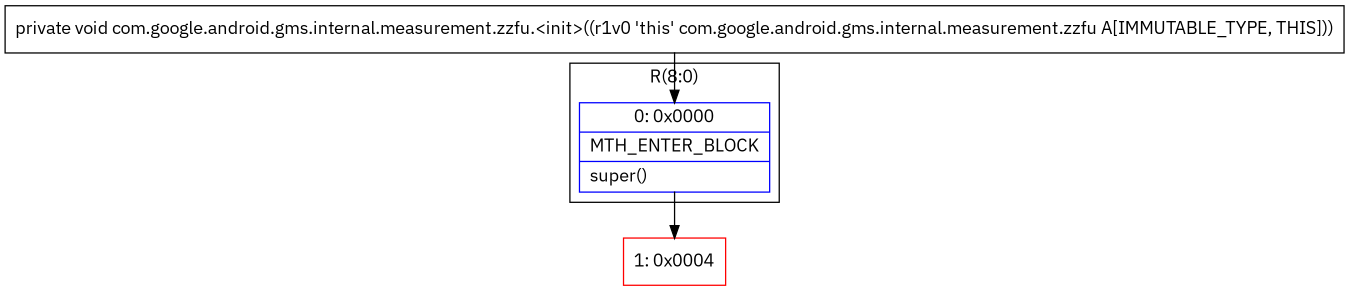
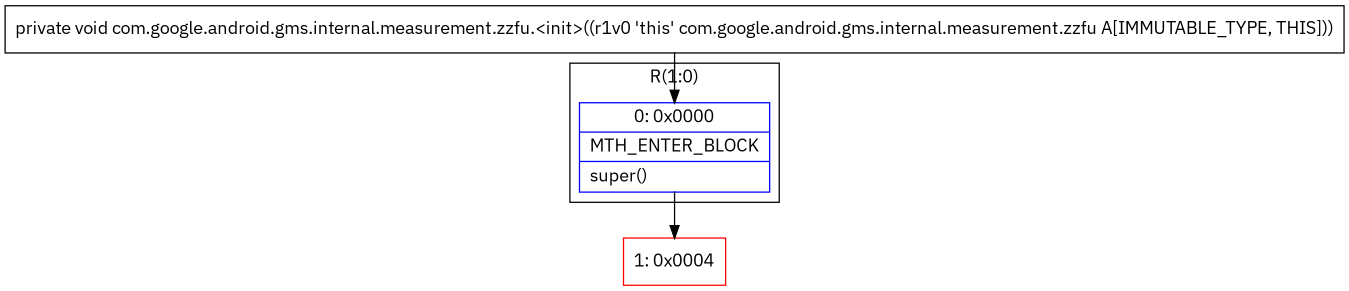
(675, 78) -> (675, 78)
